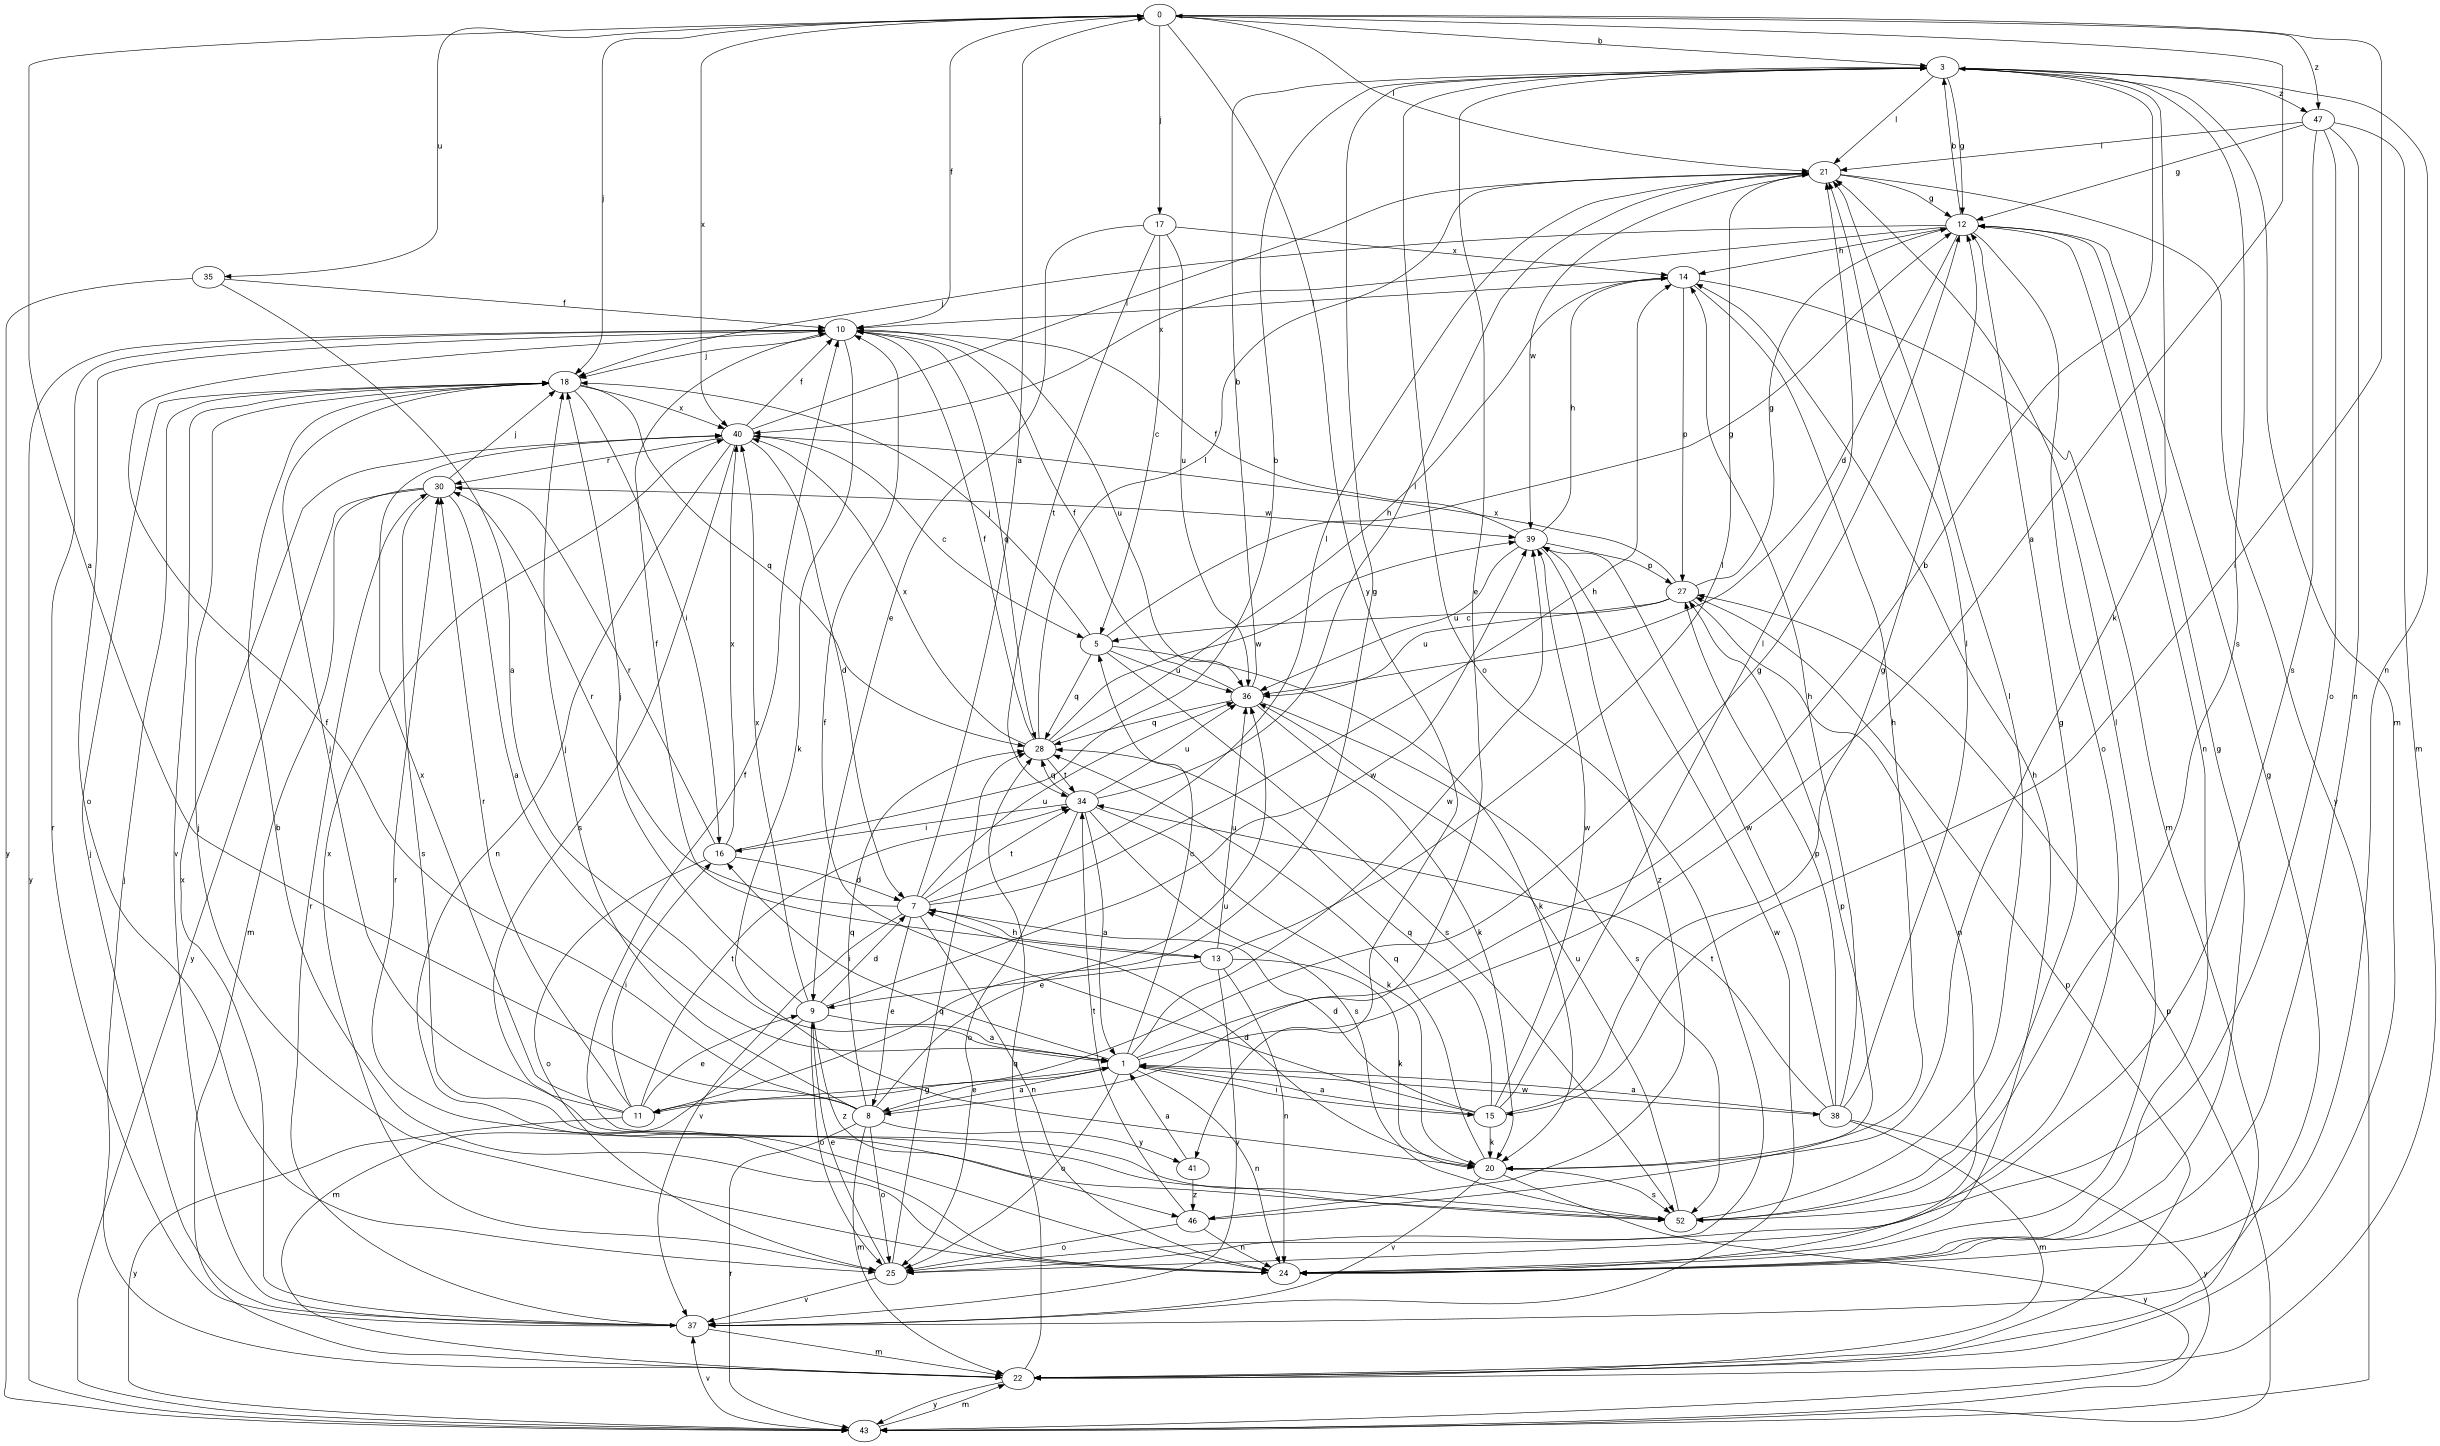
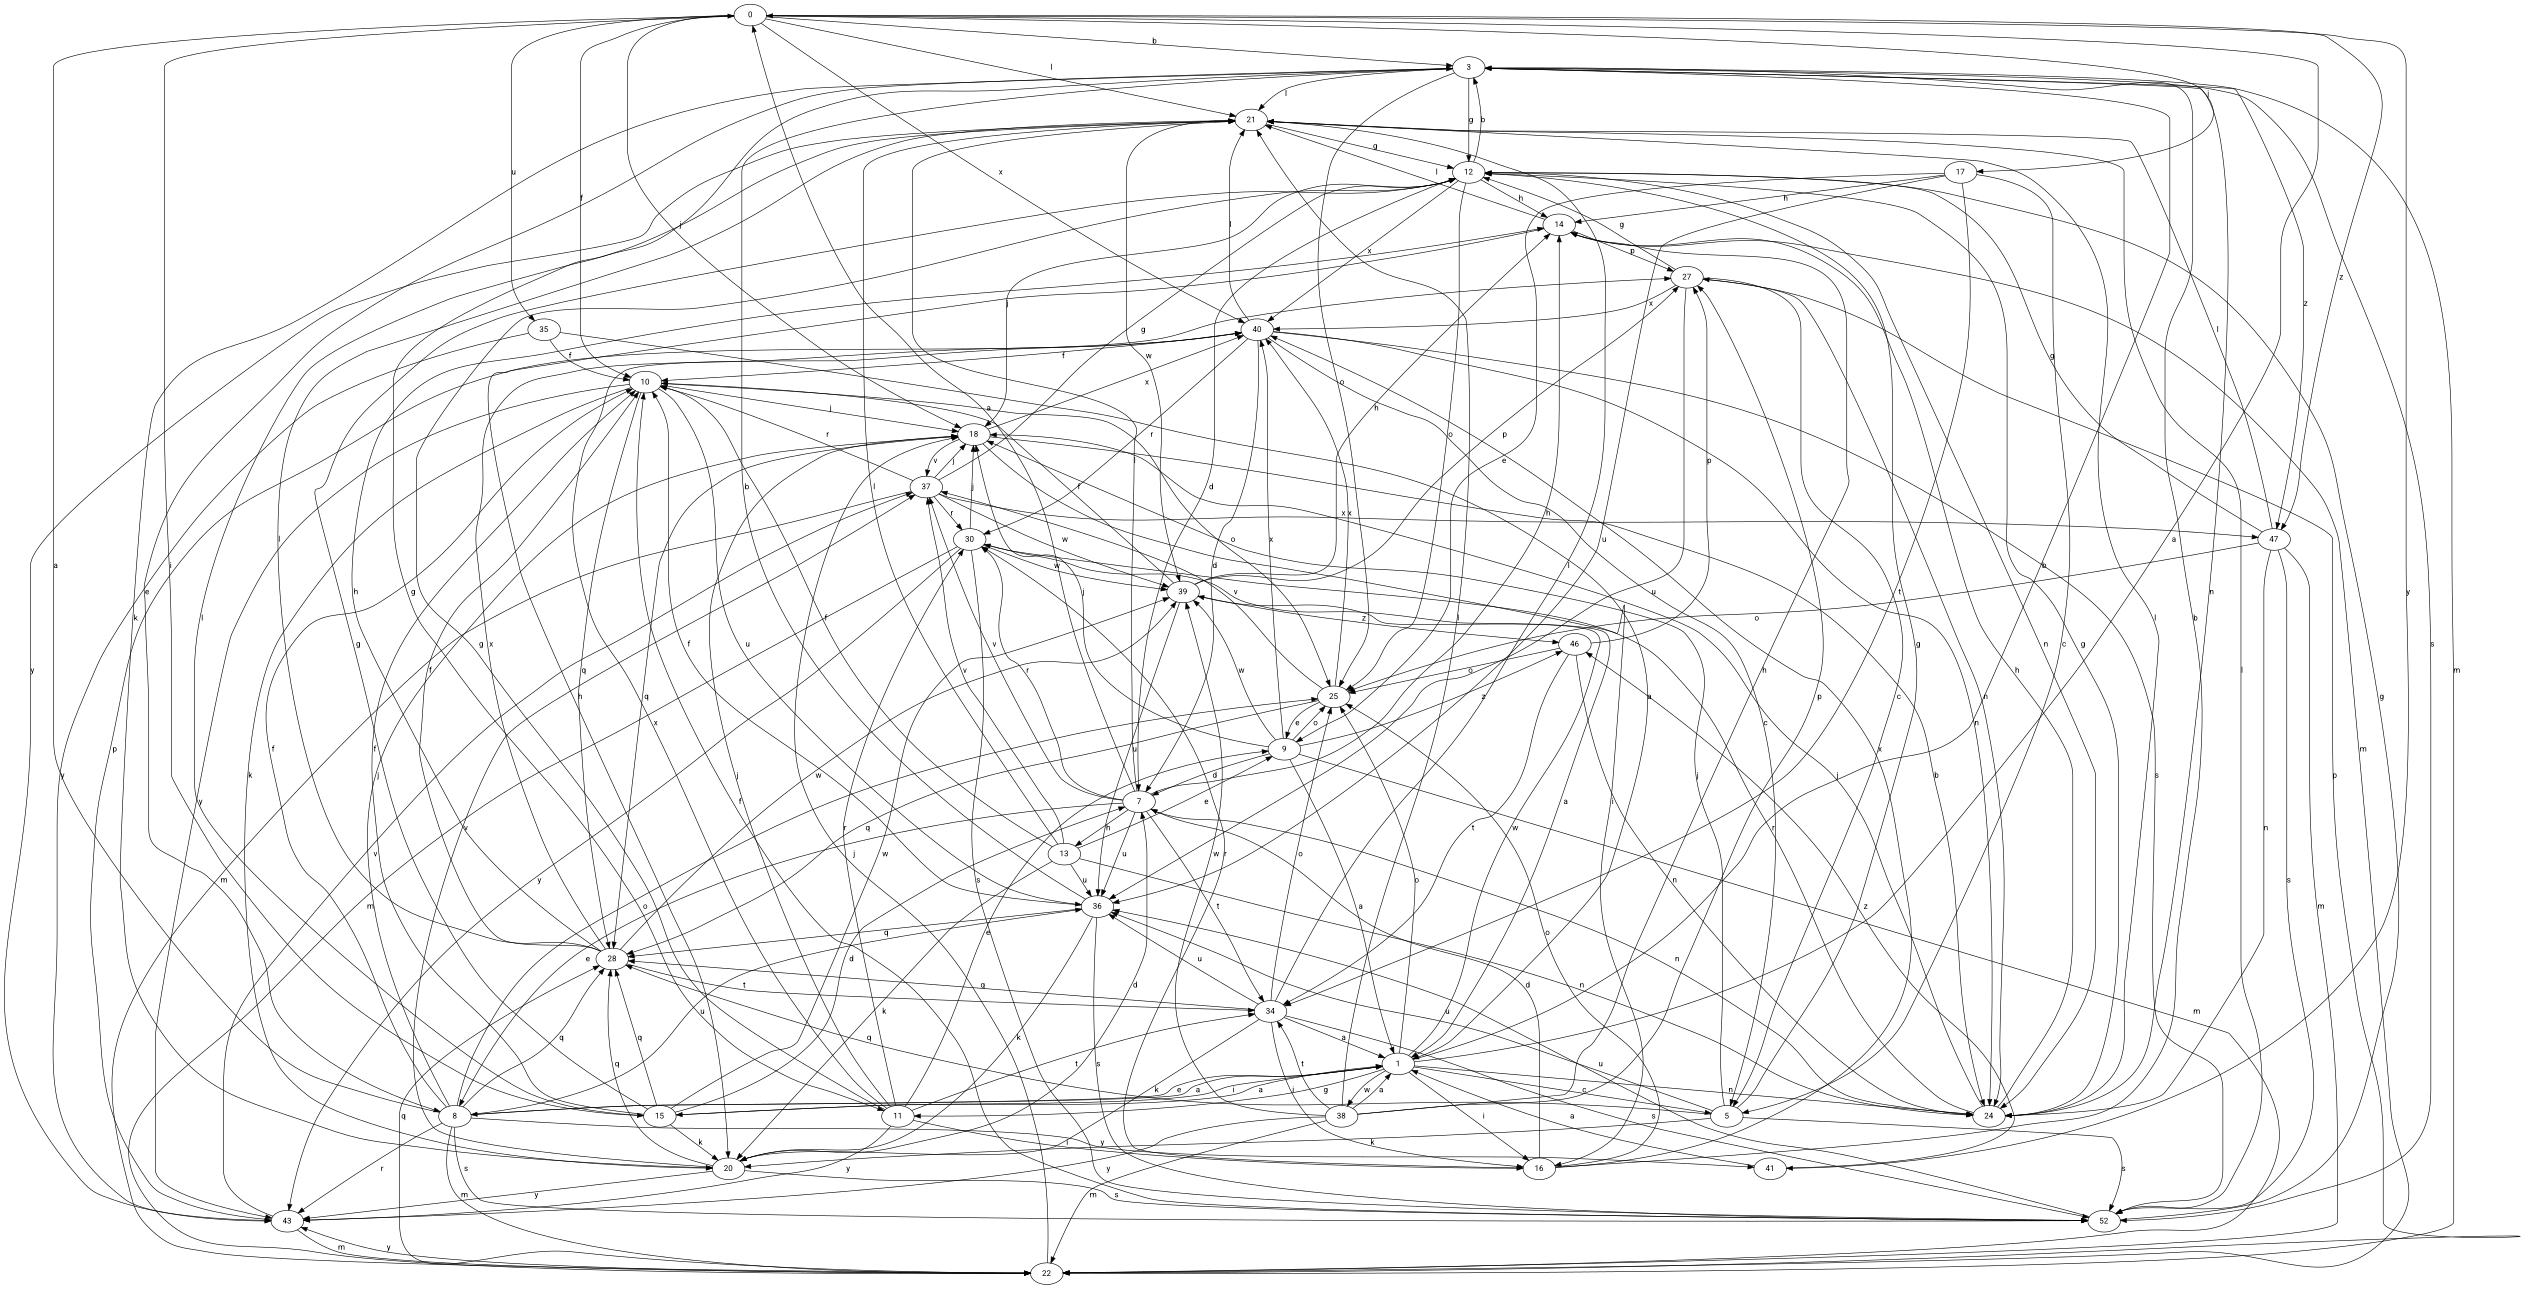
(1455, 251) -> (1786, 199)
(1285, 302) -> (1408, 173)
(1727, 591) -> (1214, 418)
(181, 889) -> (1627, 522)
none -> (1241, 1220)
